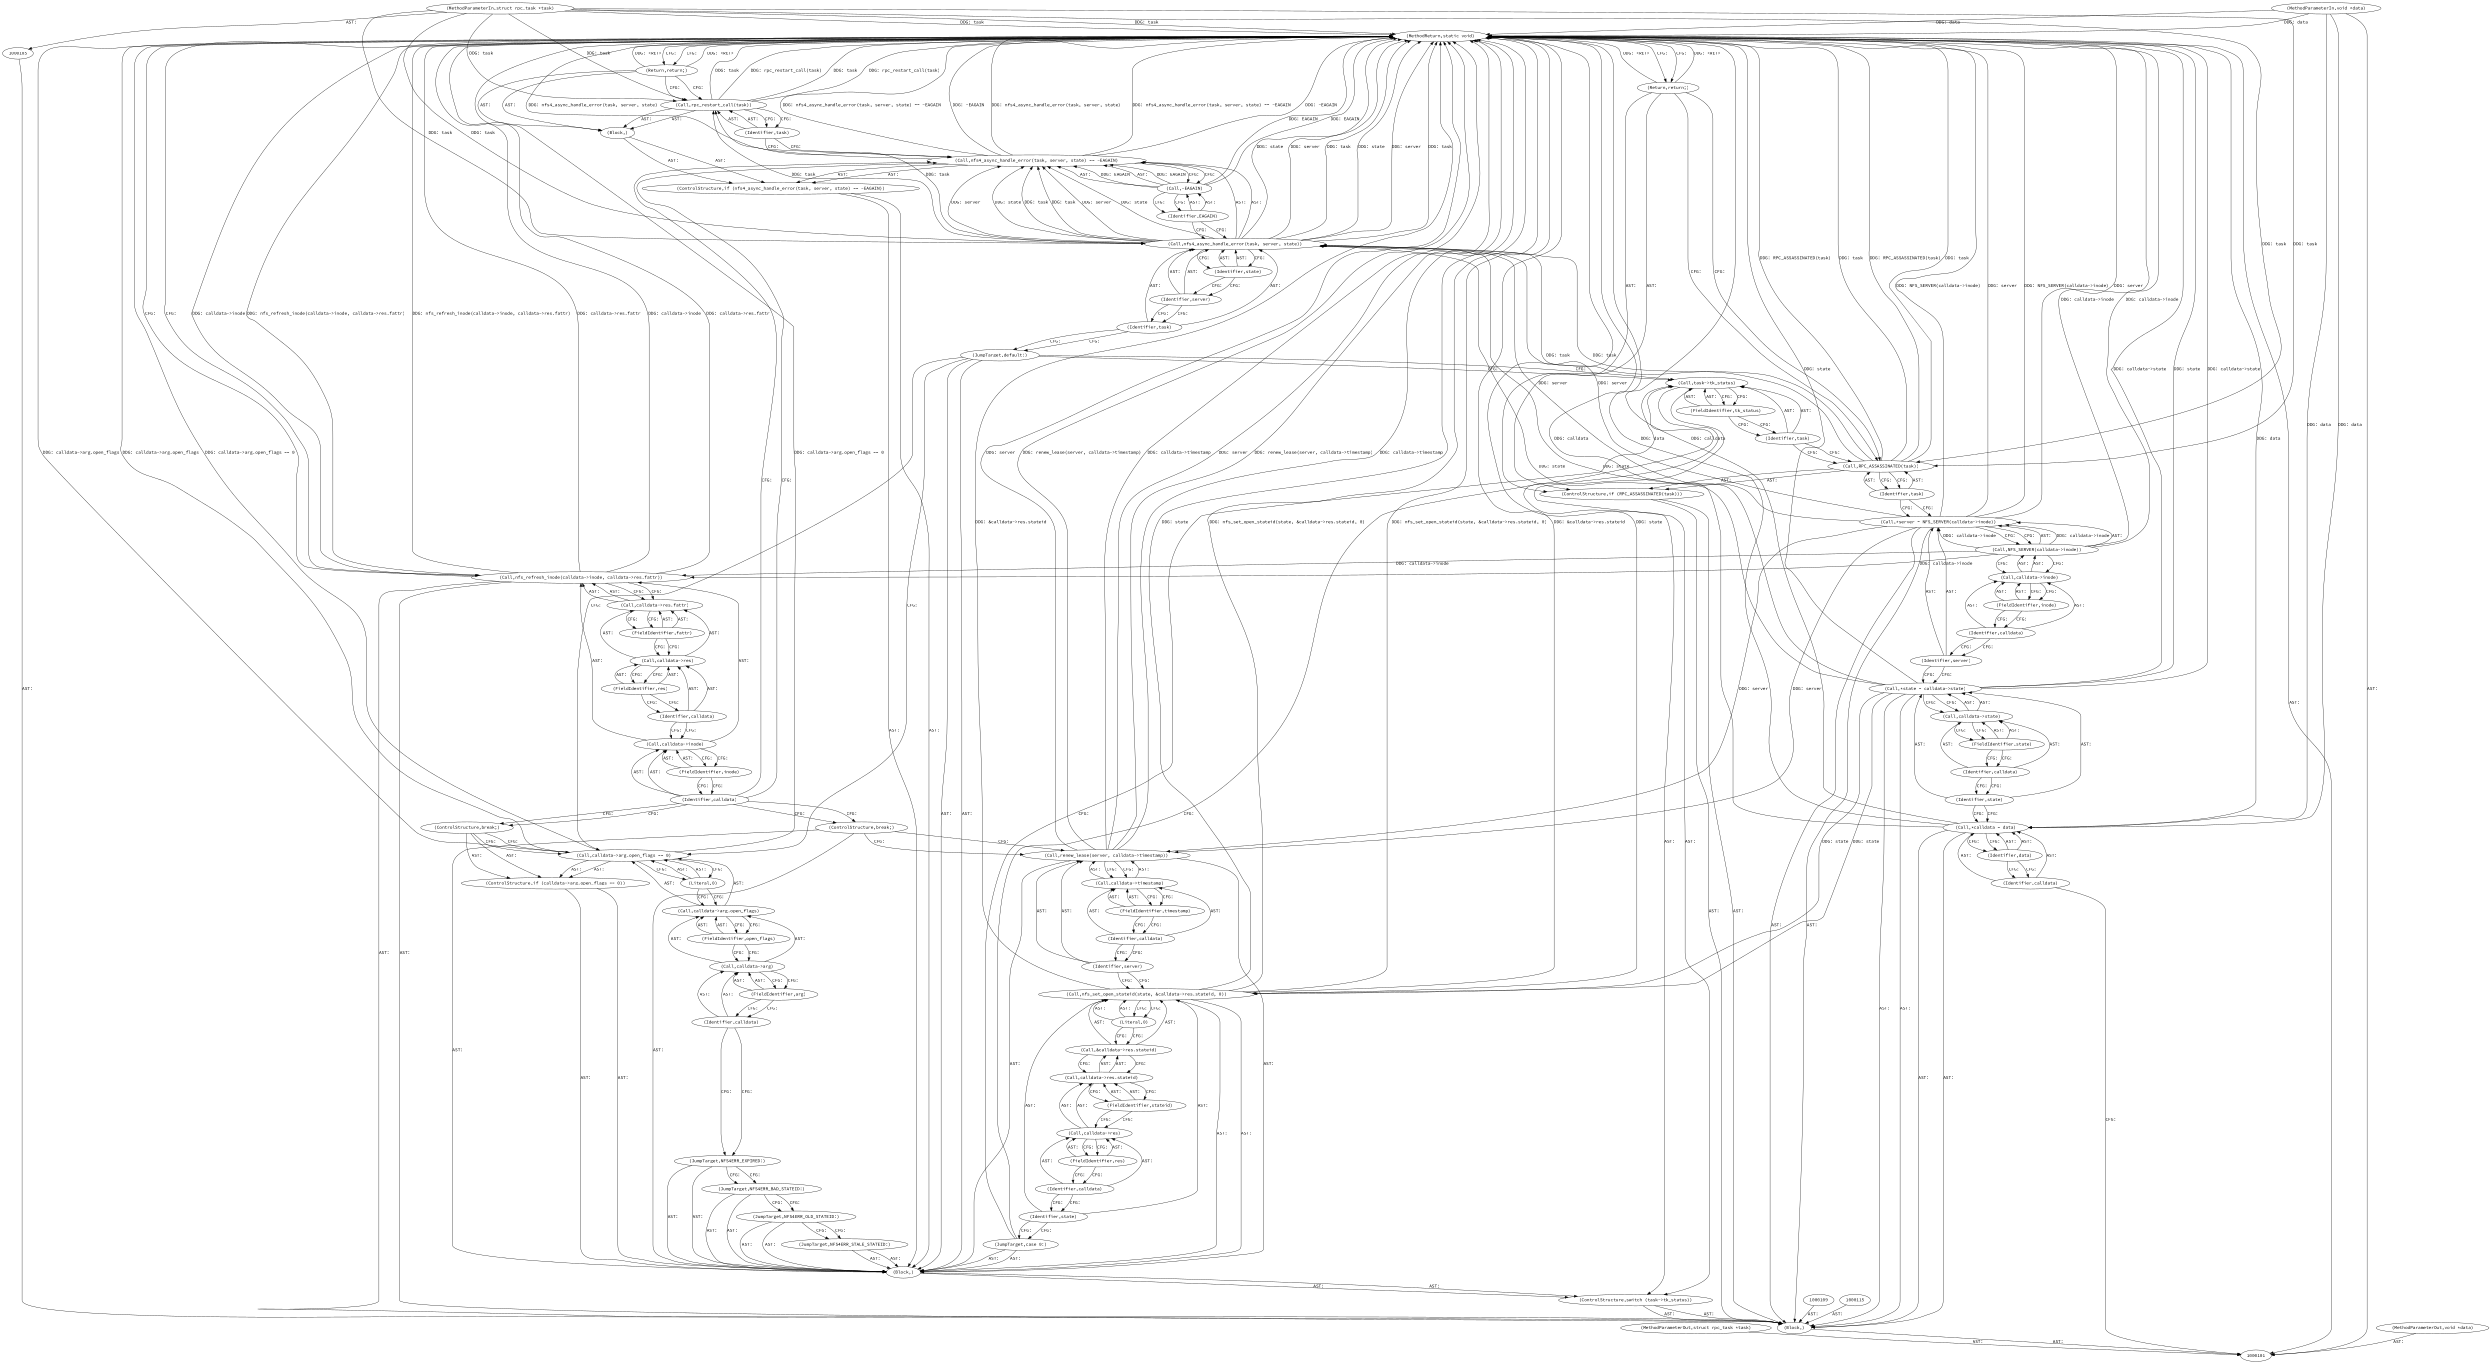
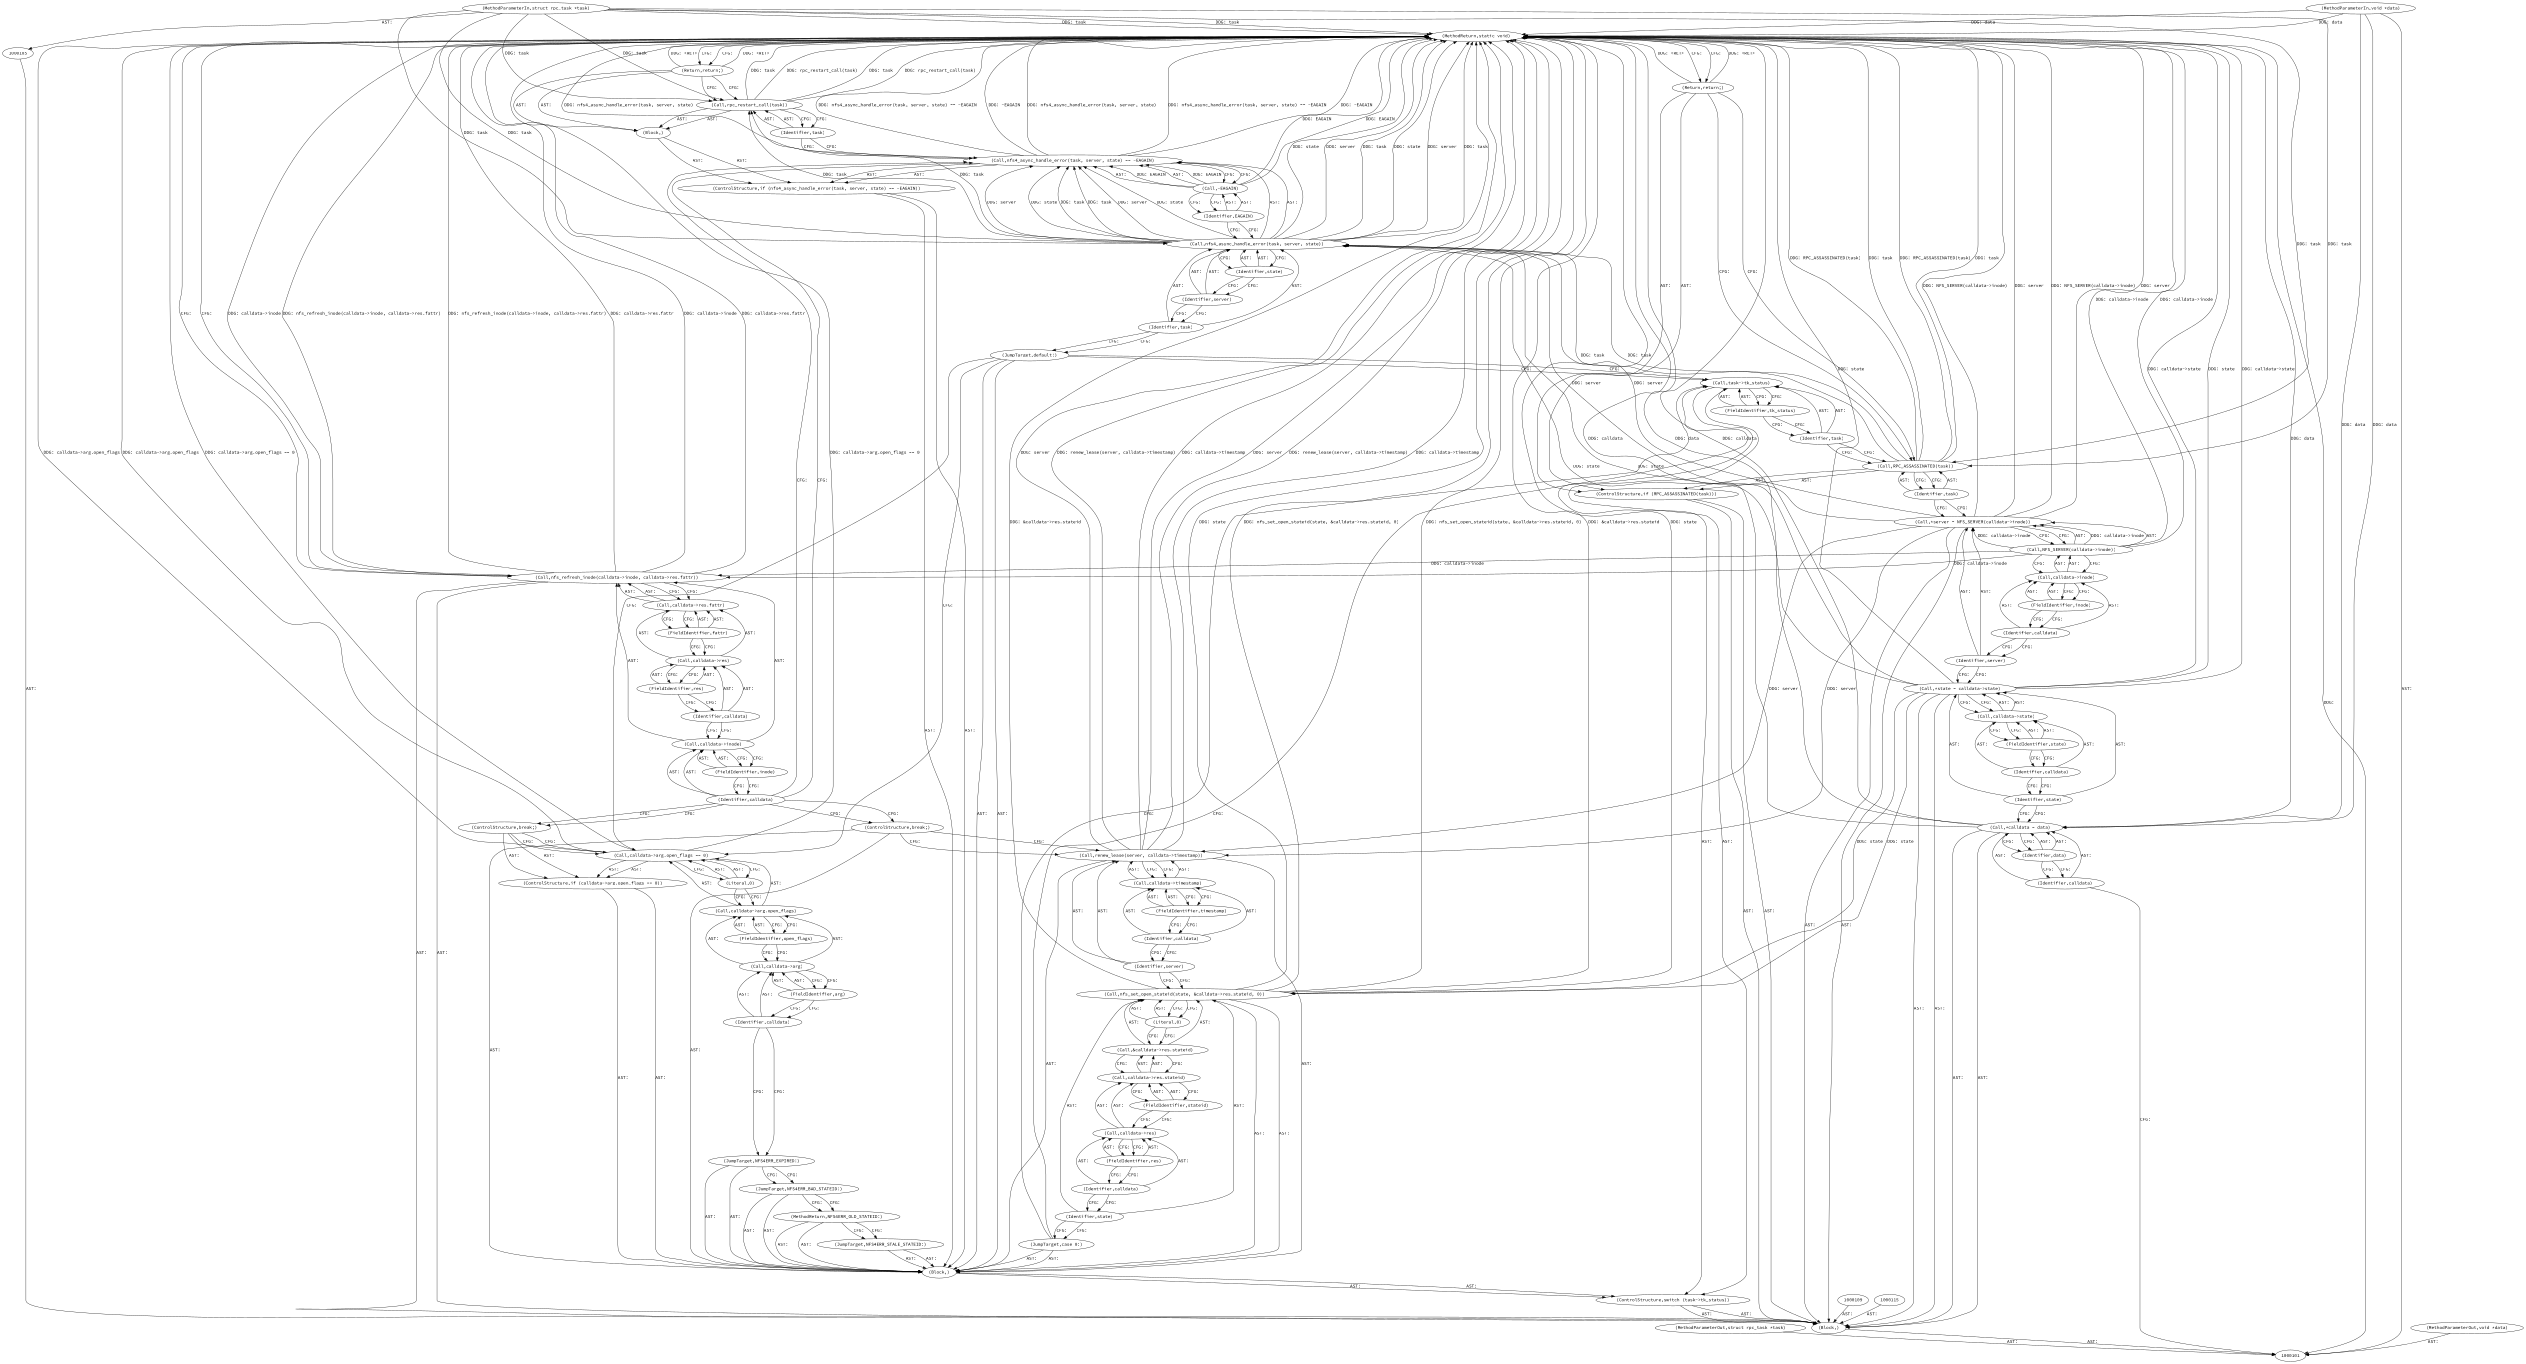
(2296, 703) -> (2330, 703)
(796, 1217) -> (837, 1217)
